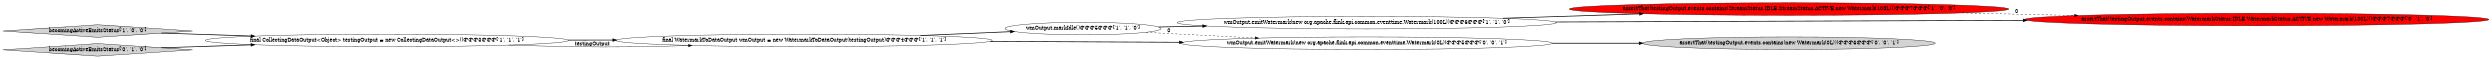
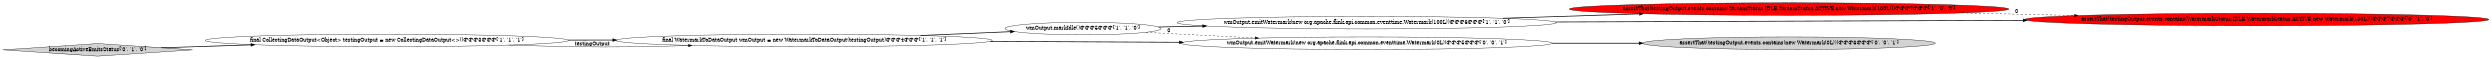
(98, 31) -> none
